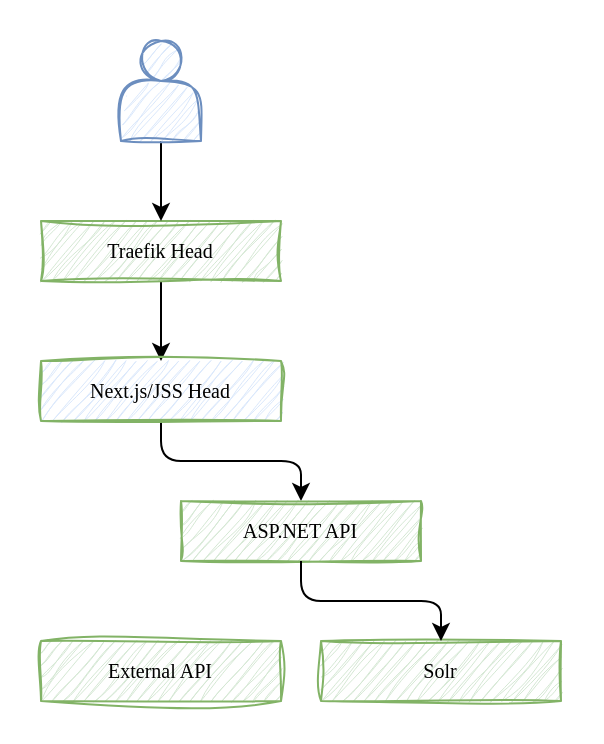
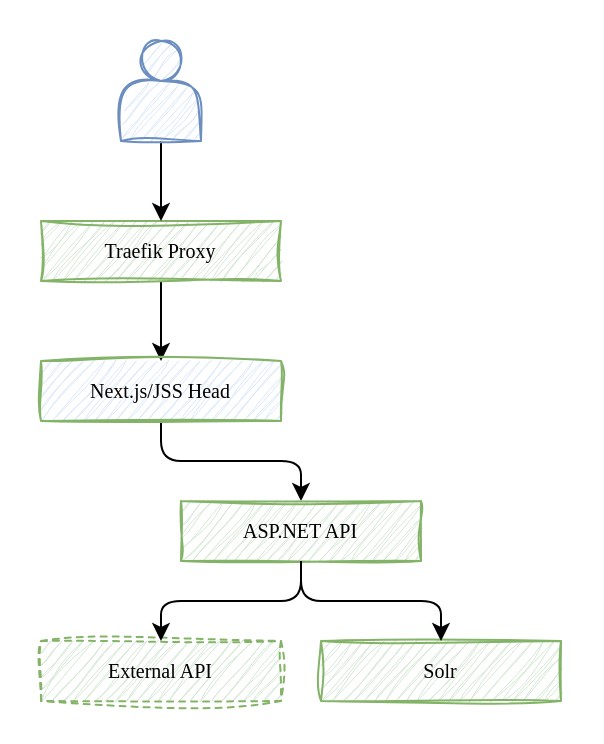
(161, 251) -> (161, 251)
none -> (222, 601)
(161, 671) -> (161, 671)
